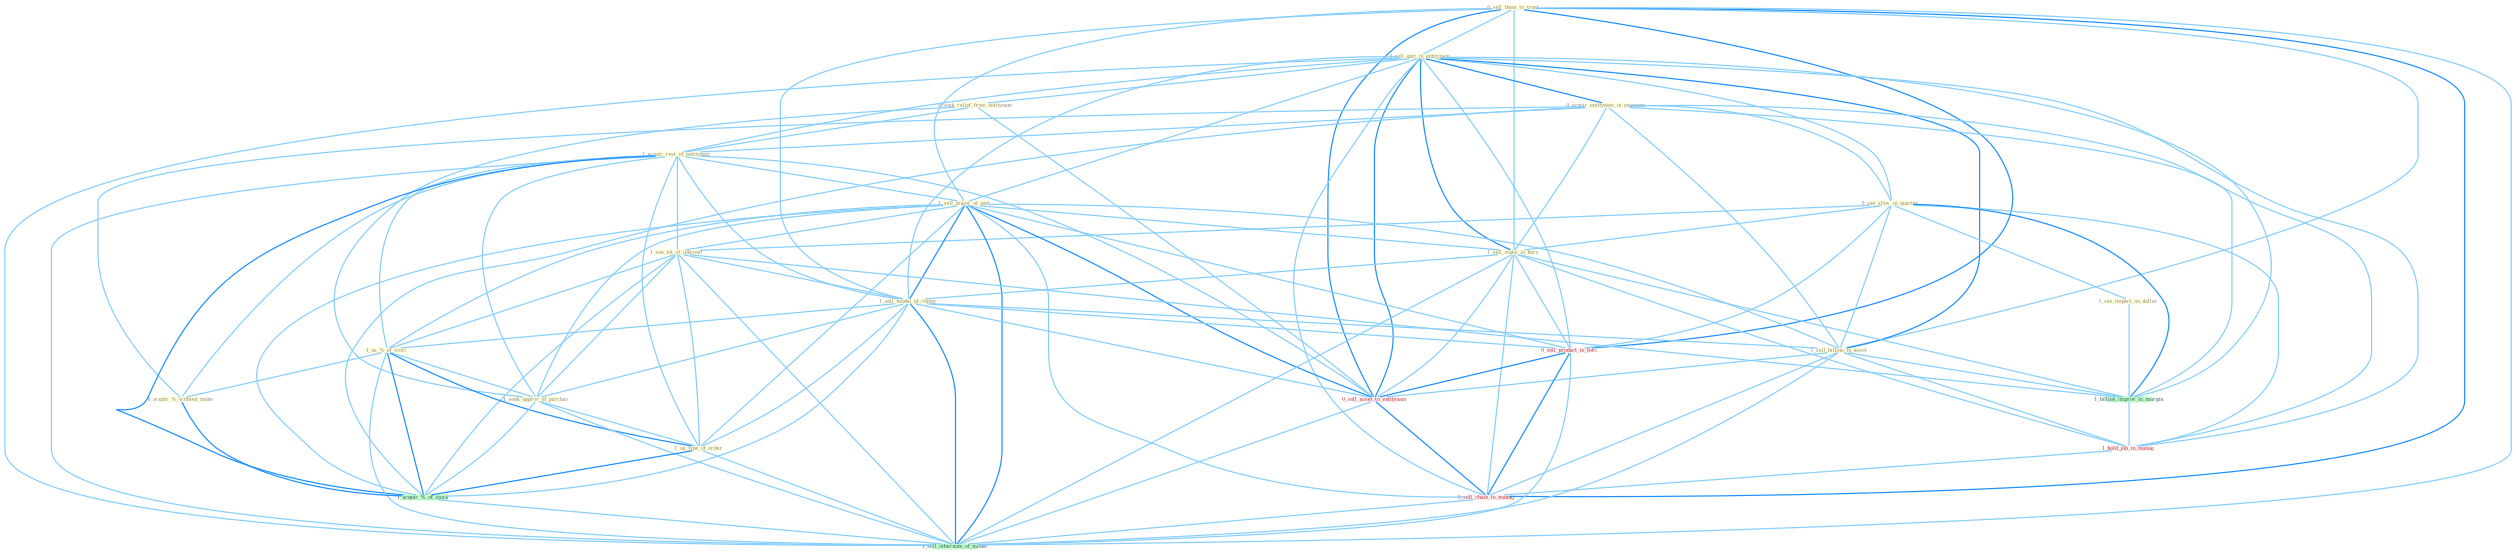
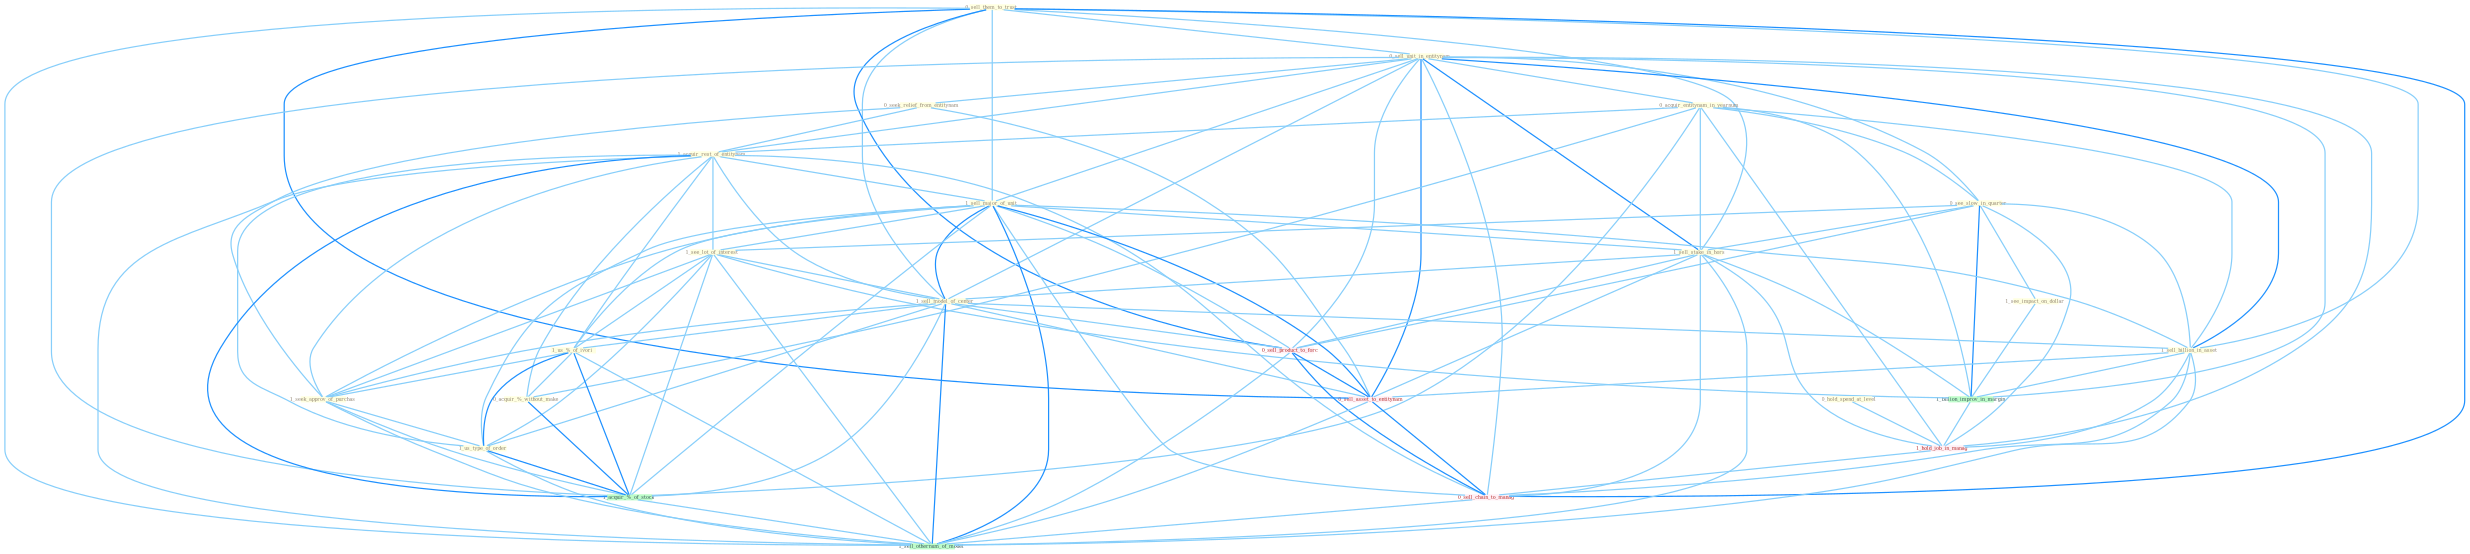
(1505, 79) -> (1561, 81)
(122, 182) -> (341, 106)
(1121, 251) -> (1222, 322)
none -> (1850, 399)
